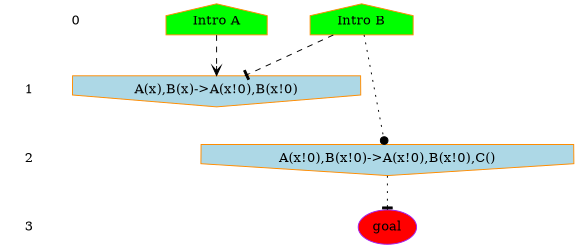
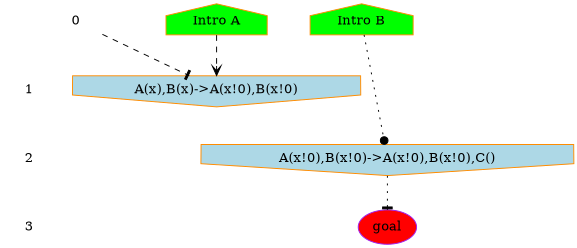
(291, 54) -> (144, 54)
